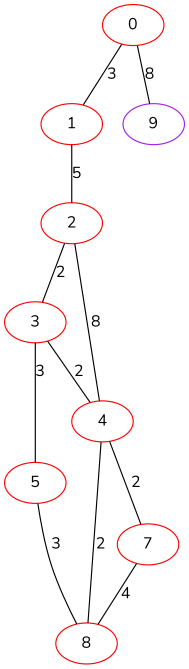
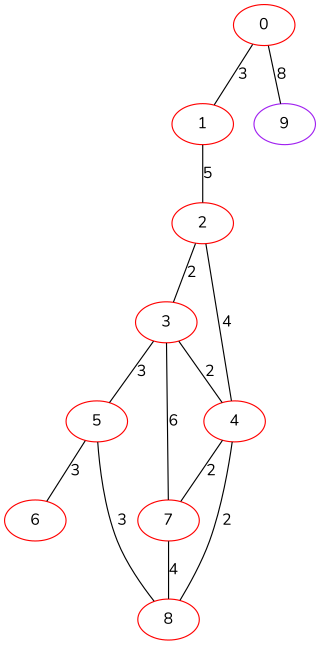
(96, 322) -> (227, 322)
none -> (167, 421)
none -> (35, 520)
